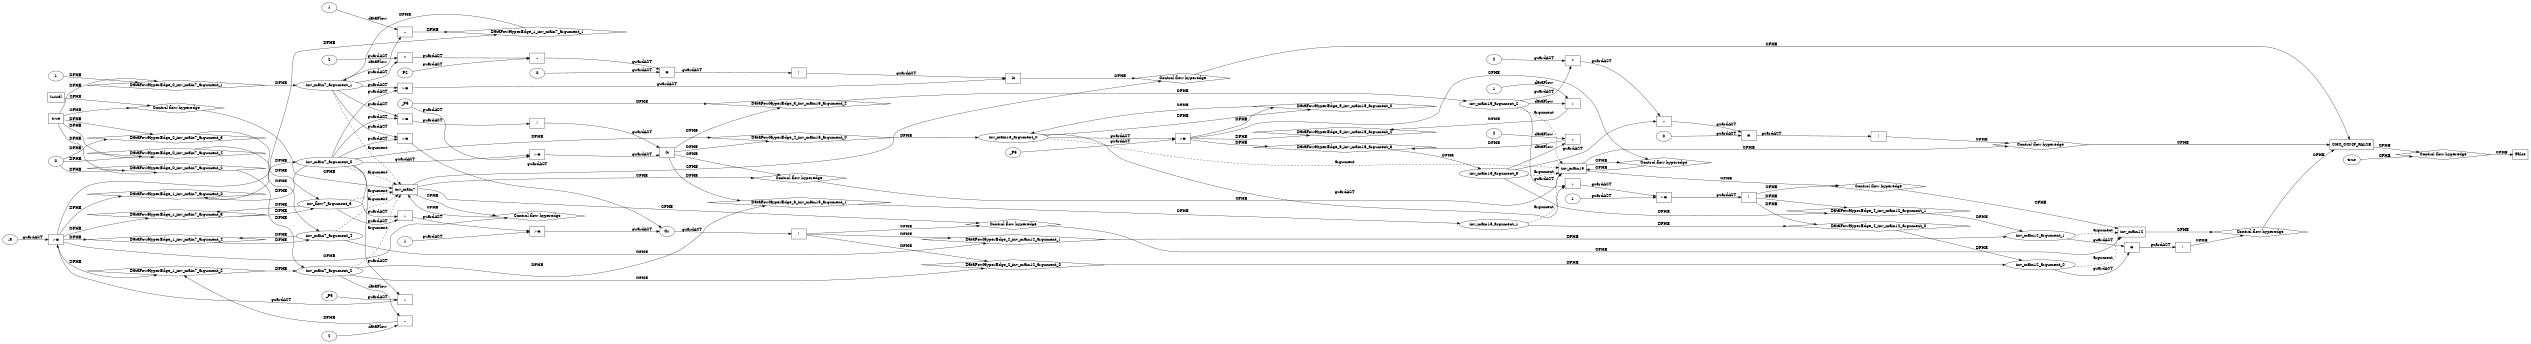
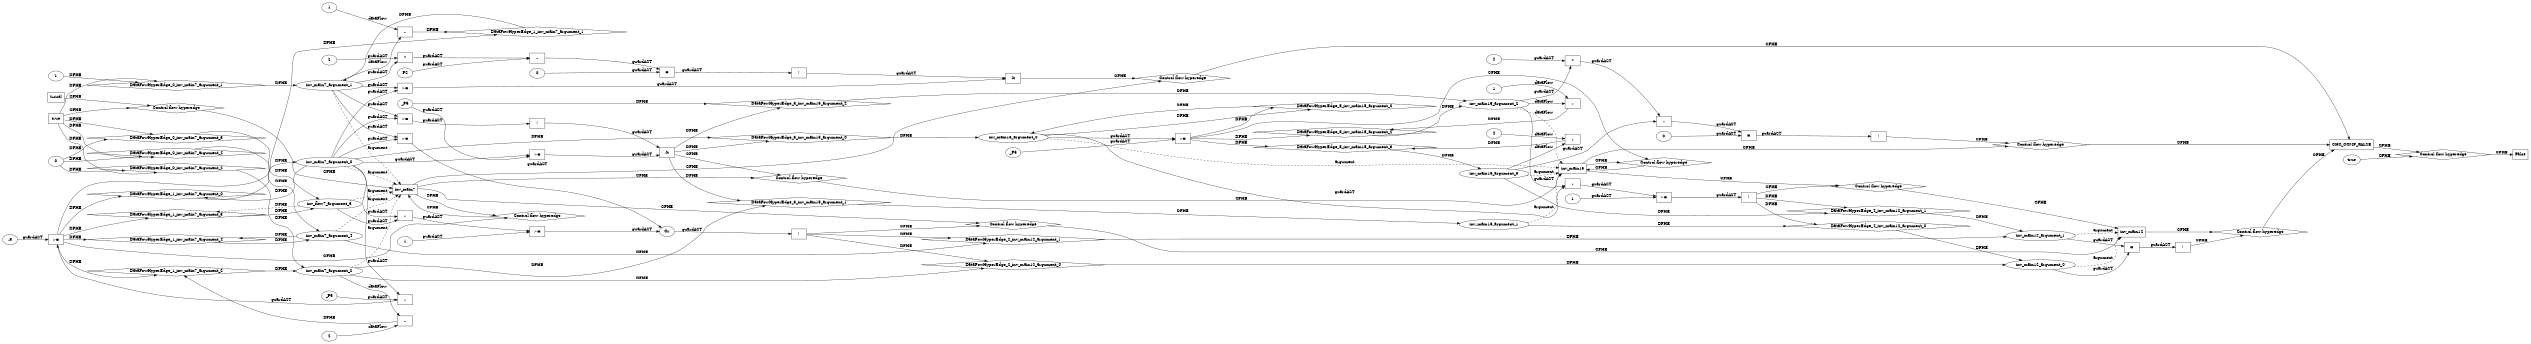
(1544, 113) -> (1544, 113)
none -> (1420, 131)
(799, 138) -> (799, 138)
(260, 209) -> (260, 209)
